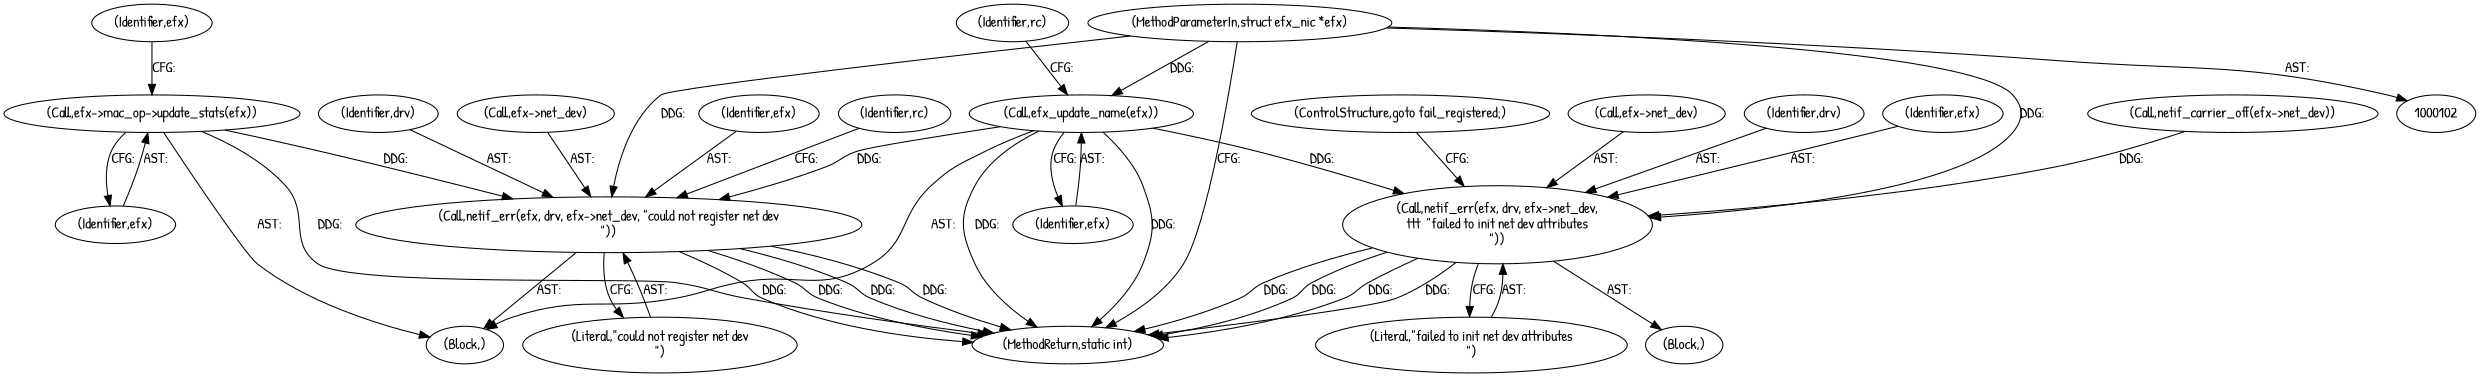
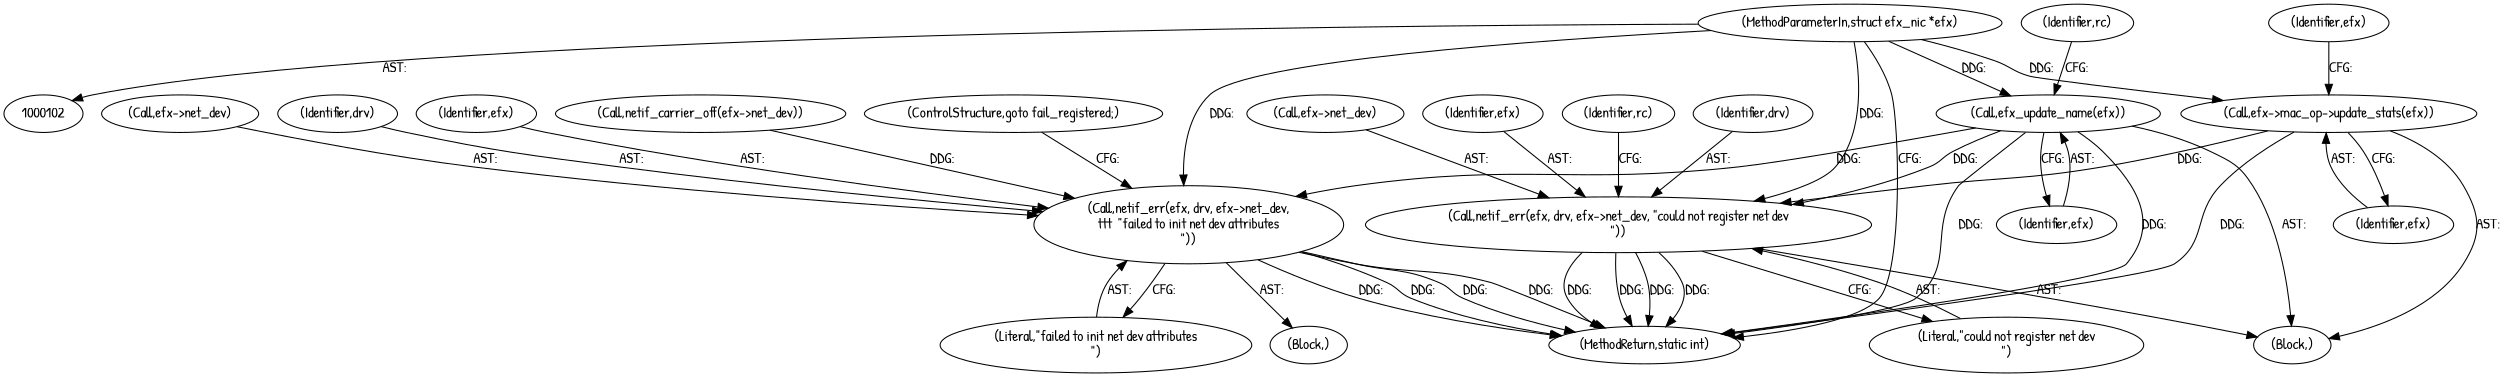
none -> (2071, 82)
